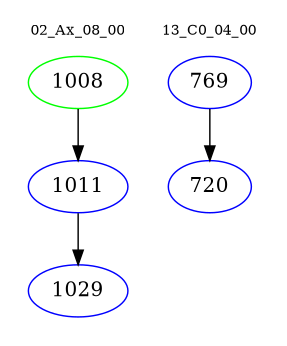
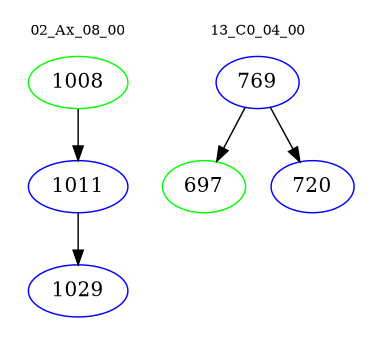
none -> (204, 187)
